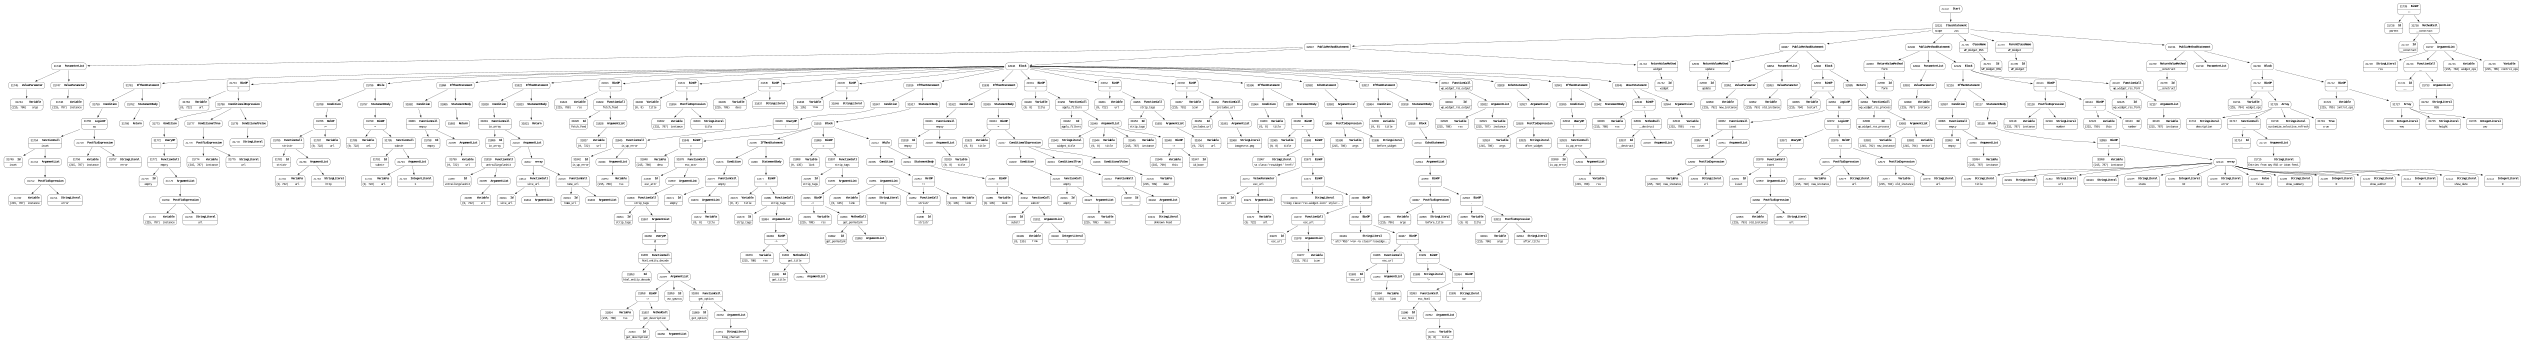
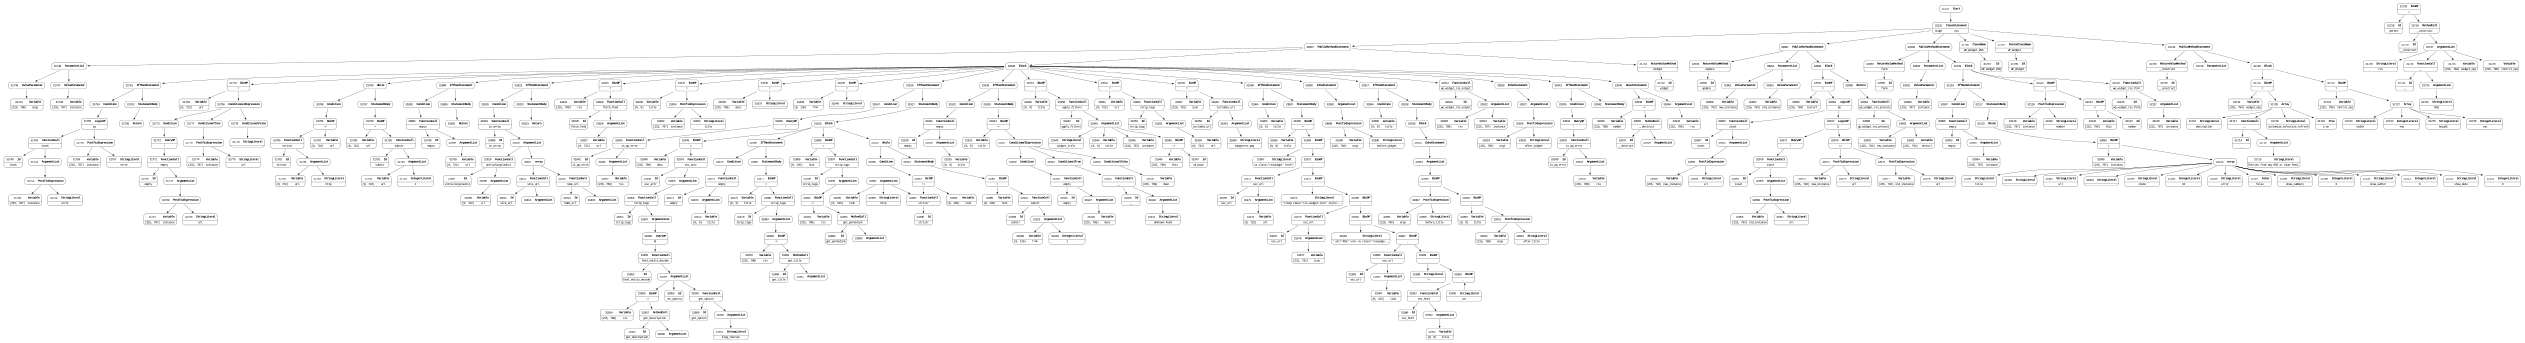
none -> (2360, 124)
(1617, 127) -> (1617, 127)
(1264, 179) -> (1264, 179)
(1462, 285) -> (1465, 287)
